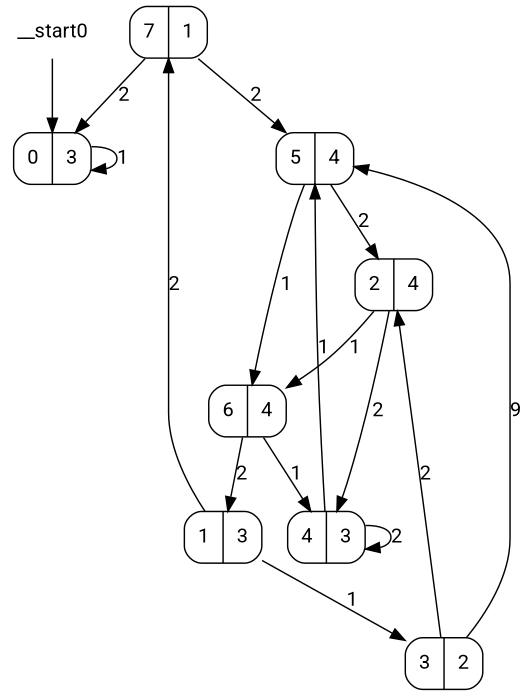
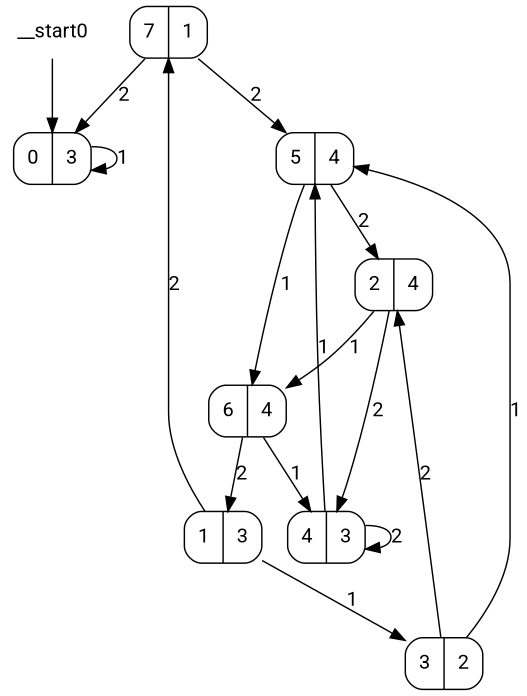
(516, 411) -> (516, 411)
